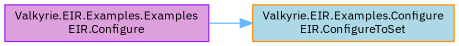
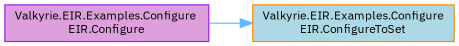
(107, 23) -> (107, 23)
